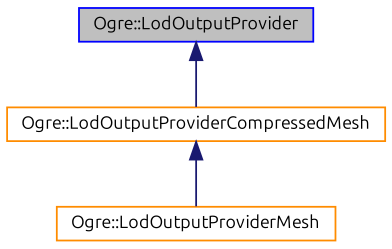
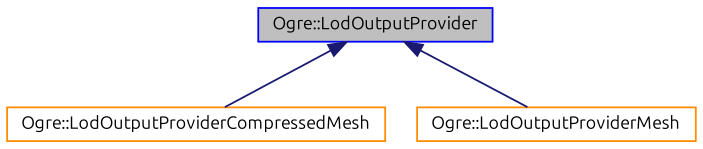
(196, 183) -> (474, 79)
